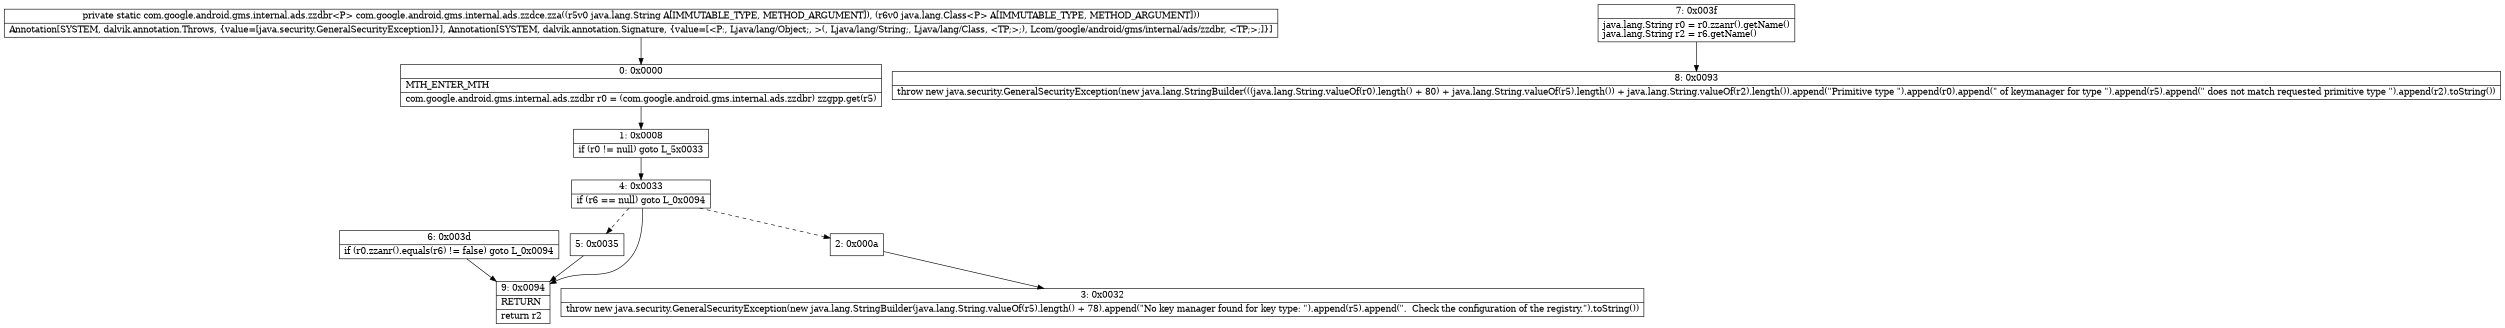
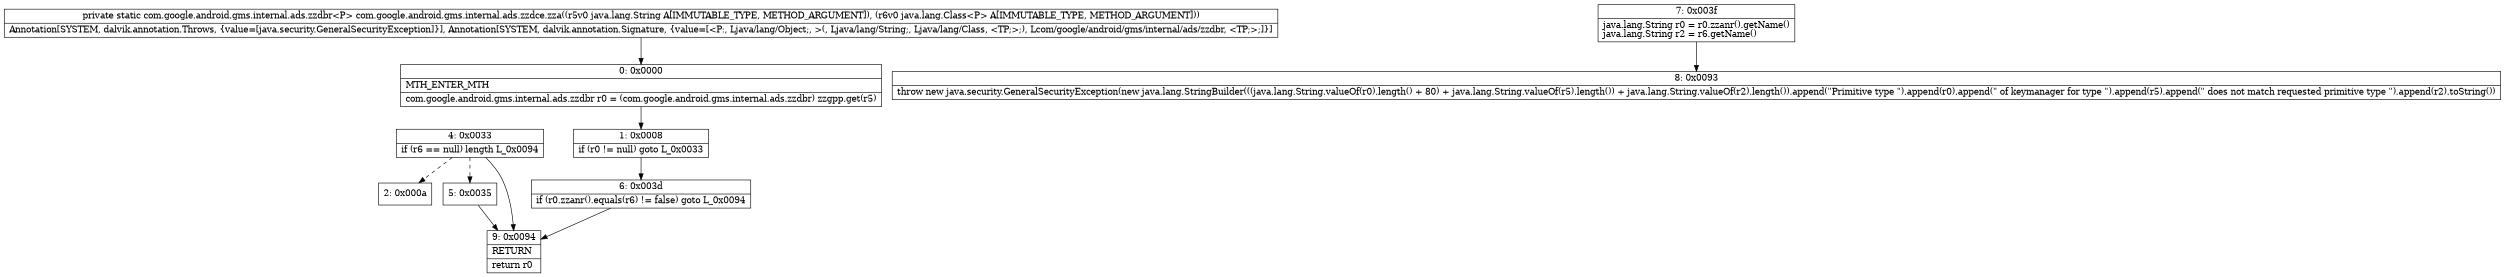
(641, 150) -> (641, 150)
(641, 166) -> (641, 166)
(641, 201) -> (470, 150)
(1102, 302) -> none
(522, 316) -> (512, 266)
